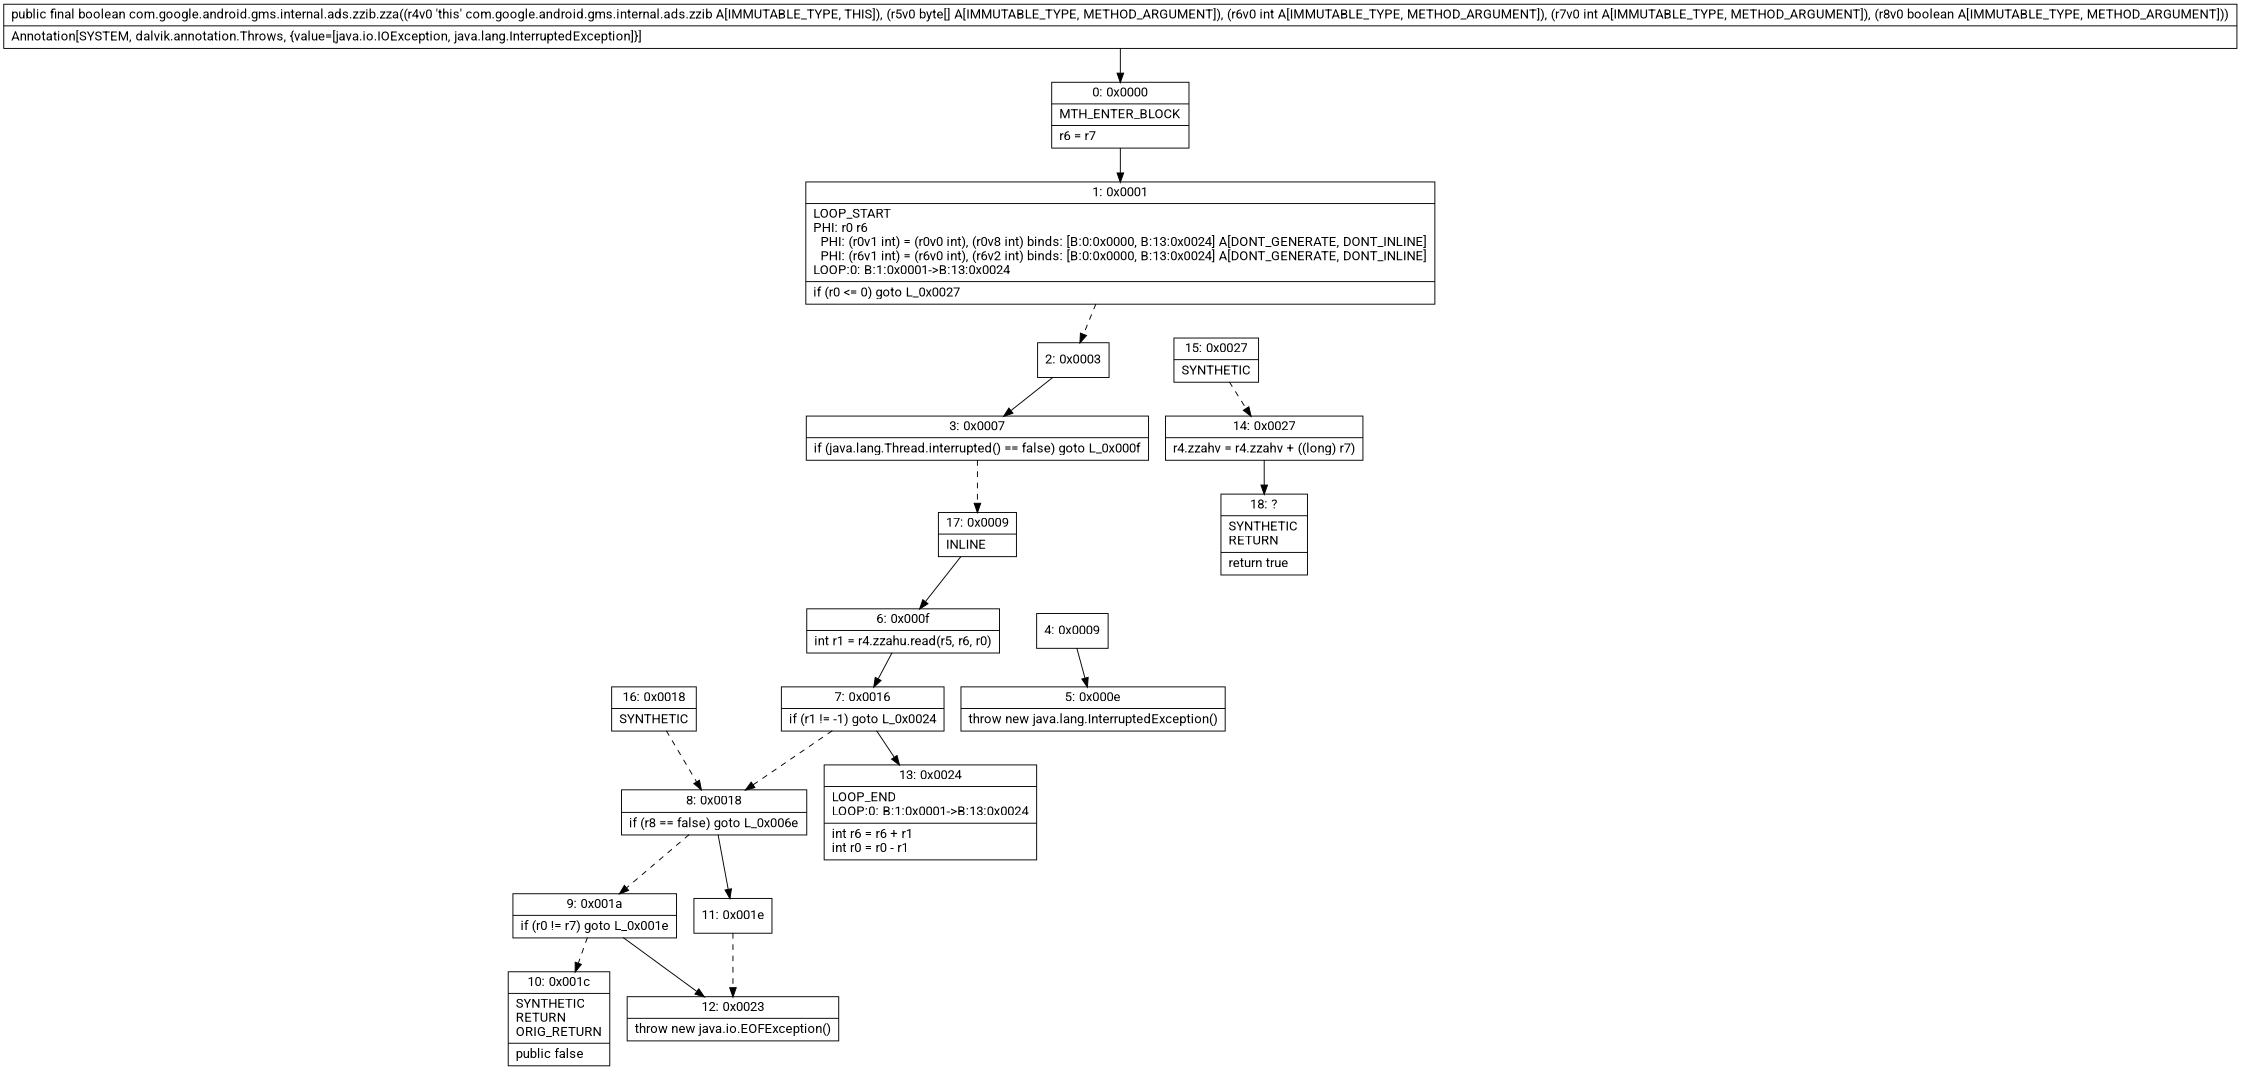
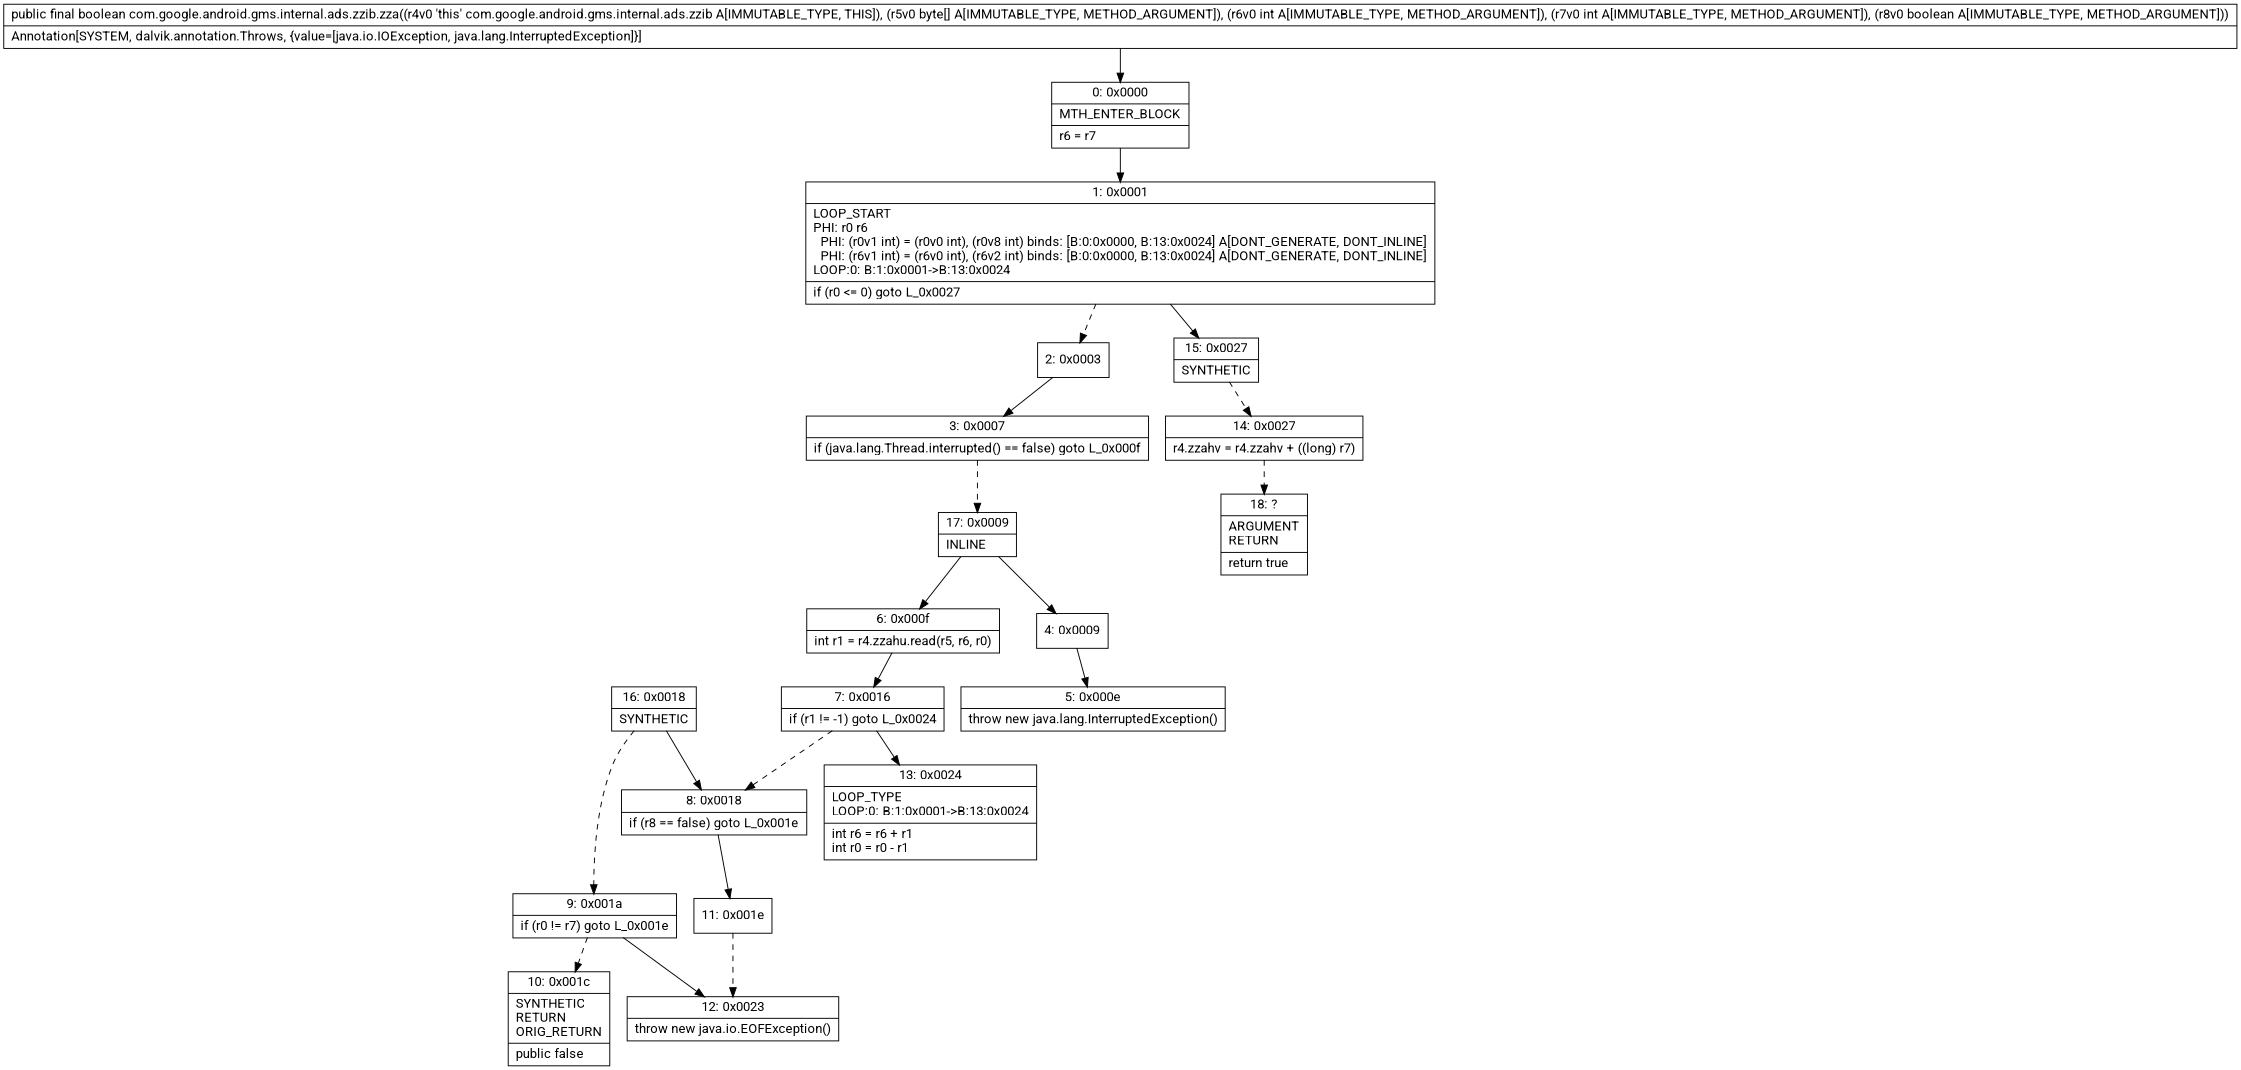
none -> (1182, 317)
(1264, 473) -> (1264, 473)
(1263, 527) -> (1264, 527)
none -> (1024, 582)
(681, 756) -> (681, 756)
(864, 797) -> (867, 797)
(714, 823) -> (714, 823)
(658, 861) -> (601, 804)
